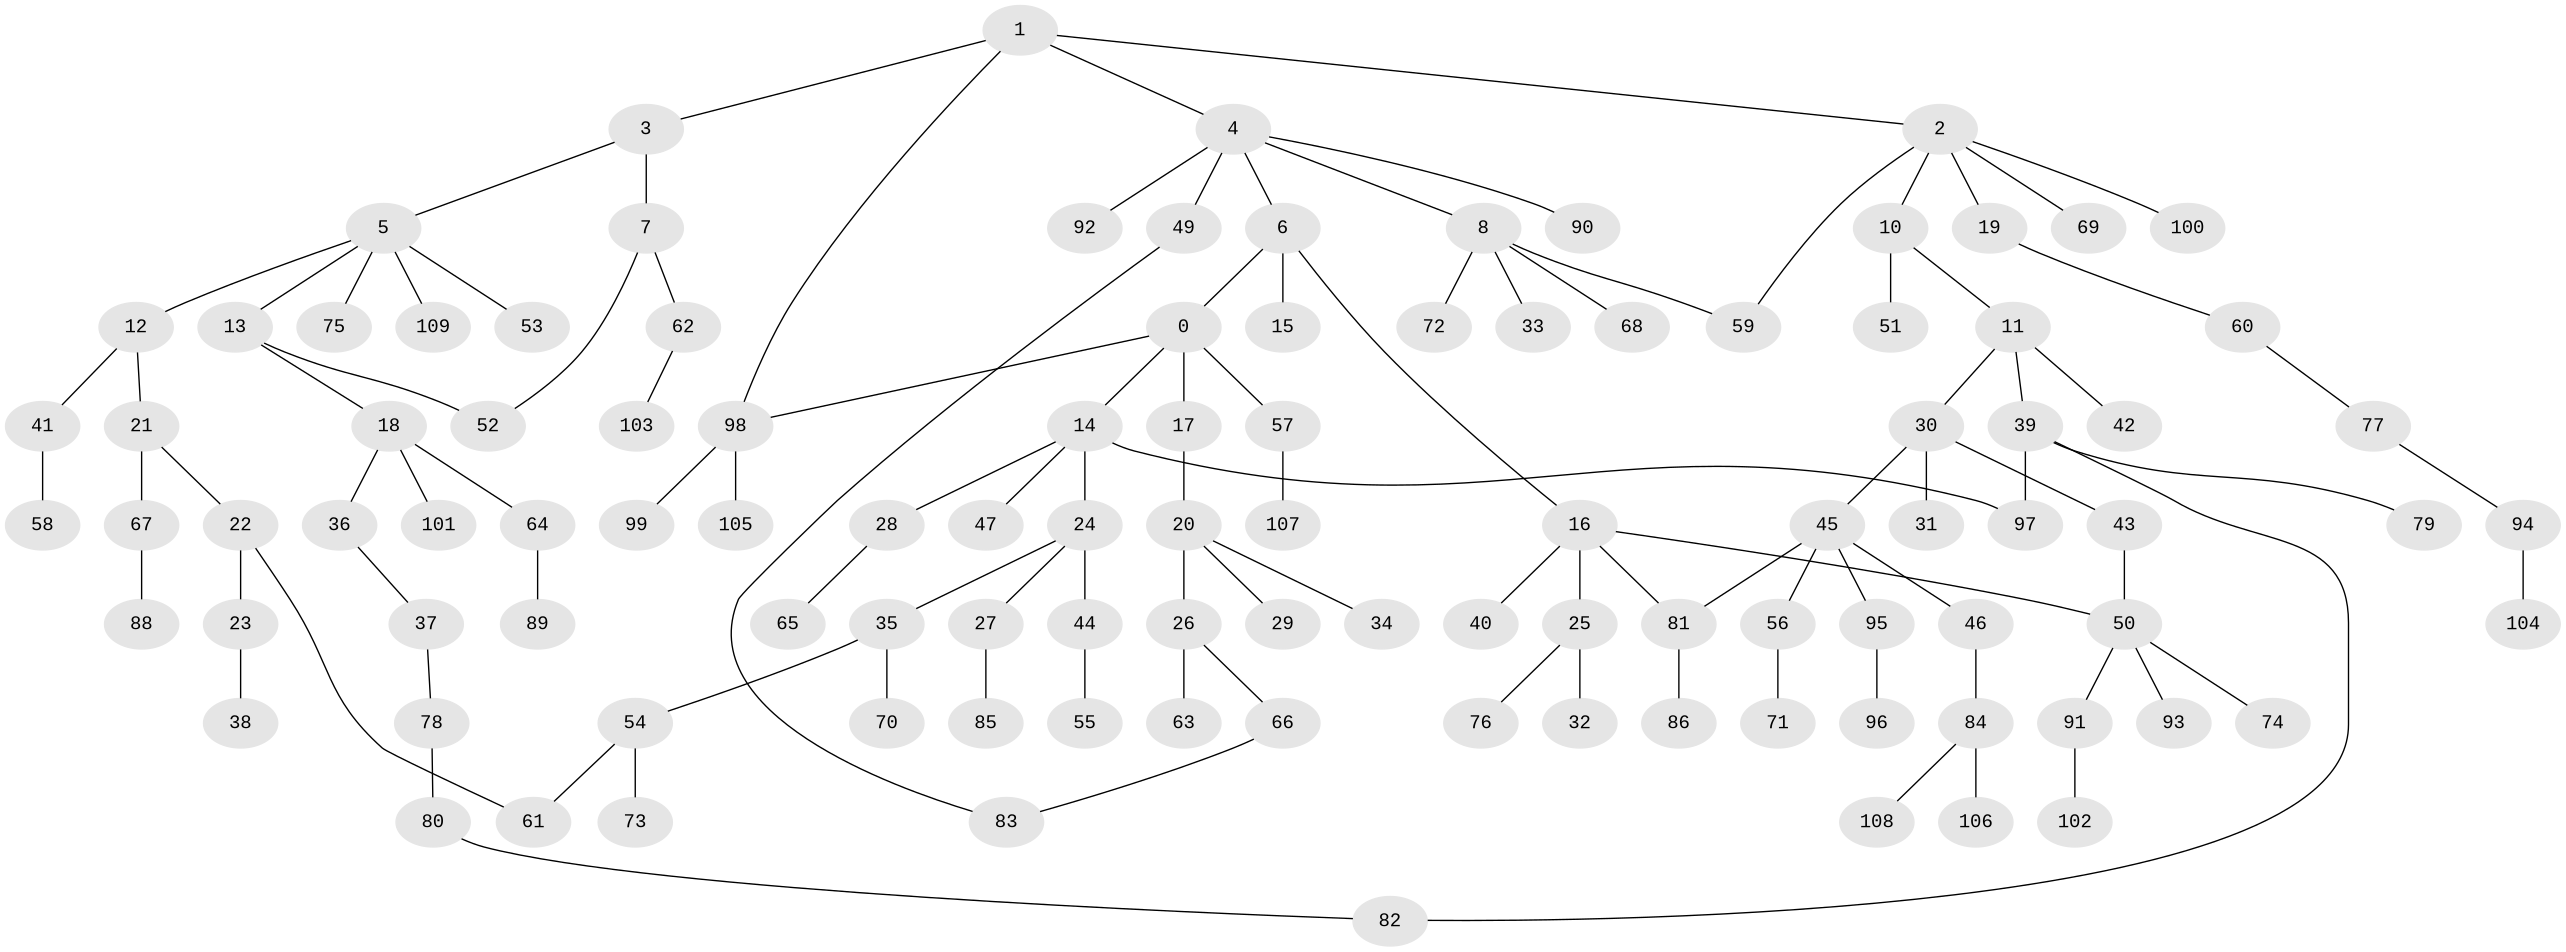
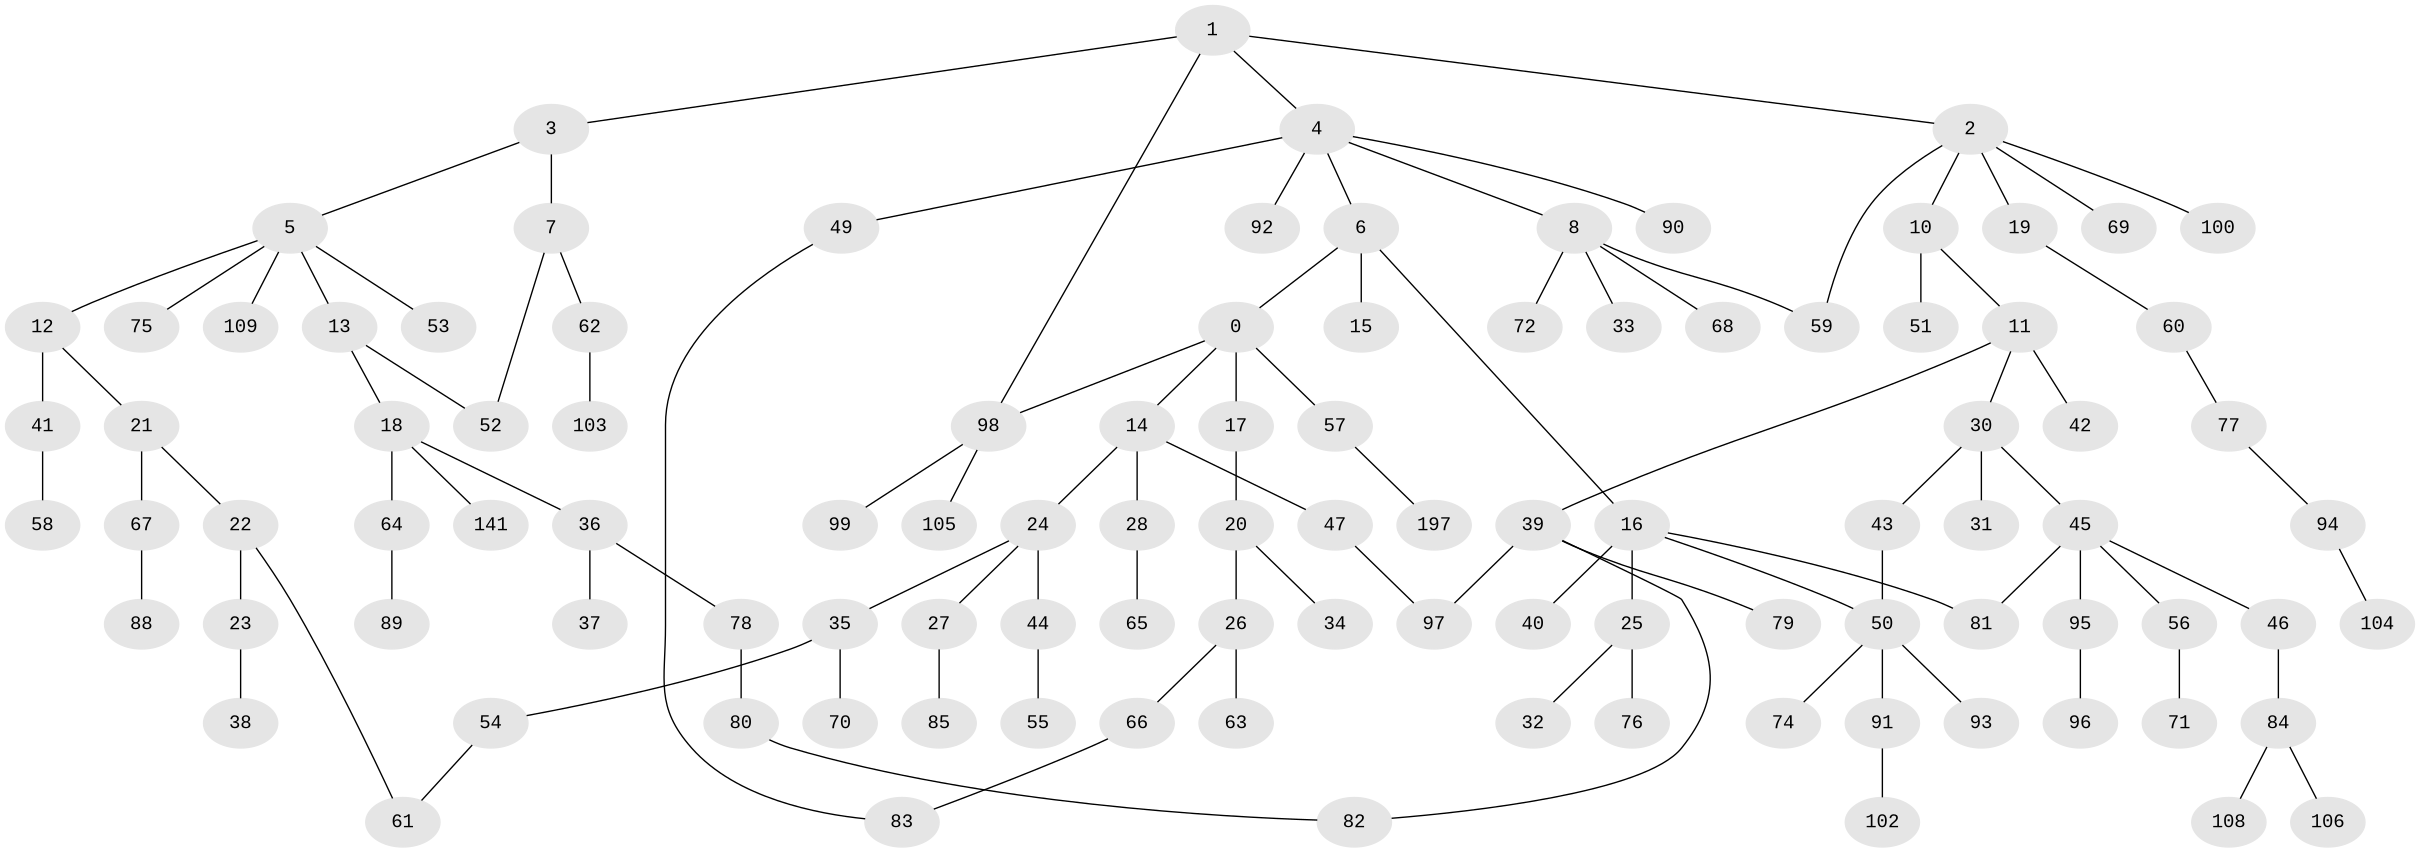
(1555, 476) -> (1384, 575)
(439, 525) -> (491, 525)
(1283, 525) -> (1434, 525)
(1283, 624) -> none
(429, 674) -> (656, 569)
(1679, 723) -> none
(635, 822) -> none
